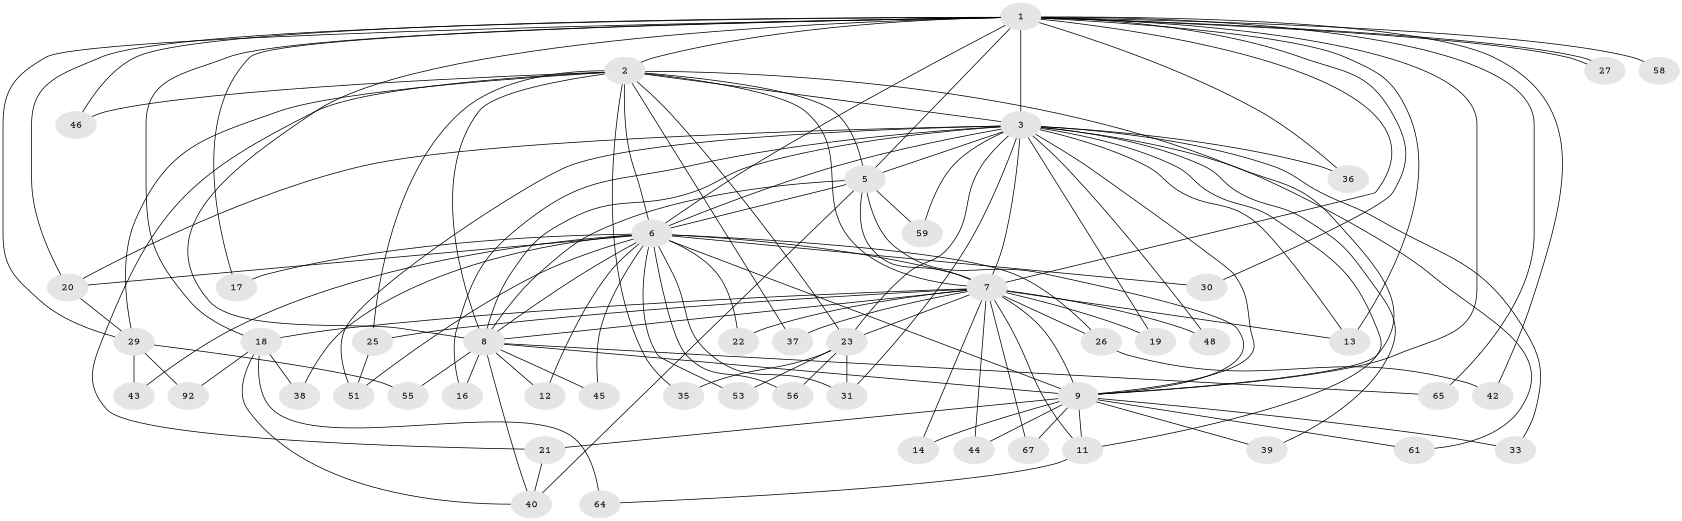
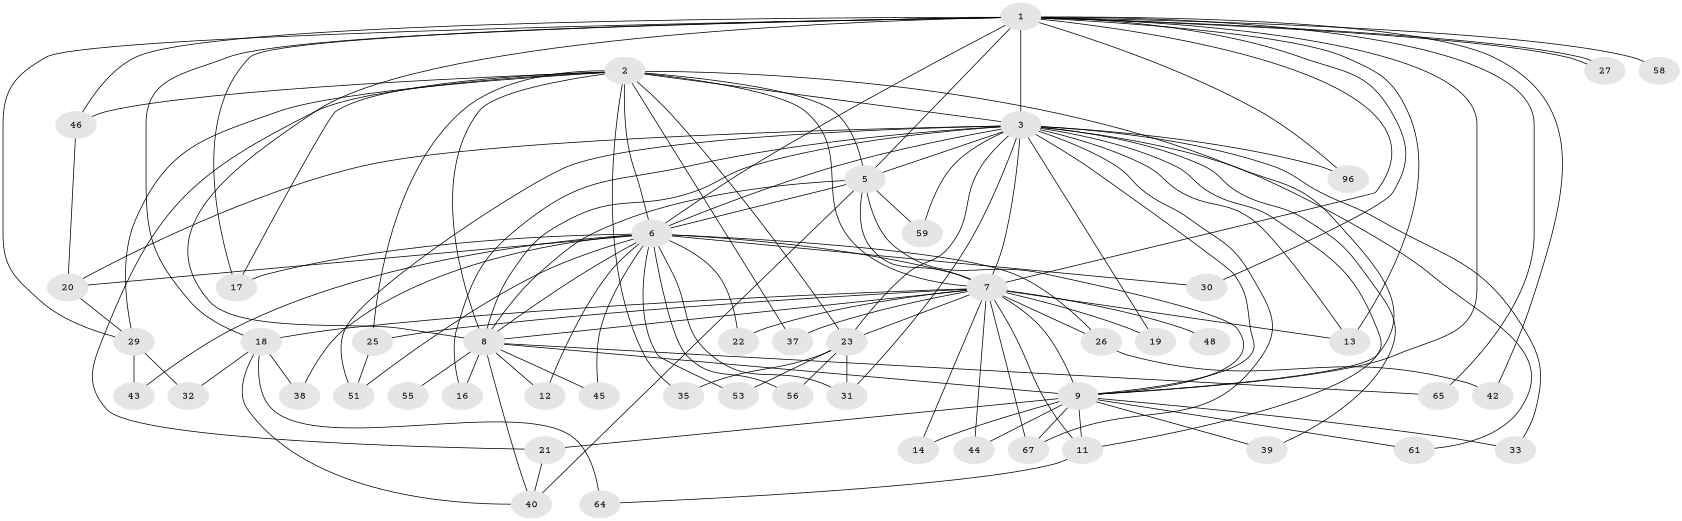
(810, 30) -> (343, 108)
(130, 51) -> (72, 206)
(1348, 179) -> (1348, 179)
(1121, 229) -> (1267, 305)
(855, 311) -> none
(268, 361) -> none
(188, 396) -> (188, 396)
